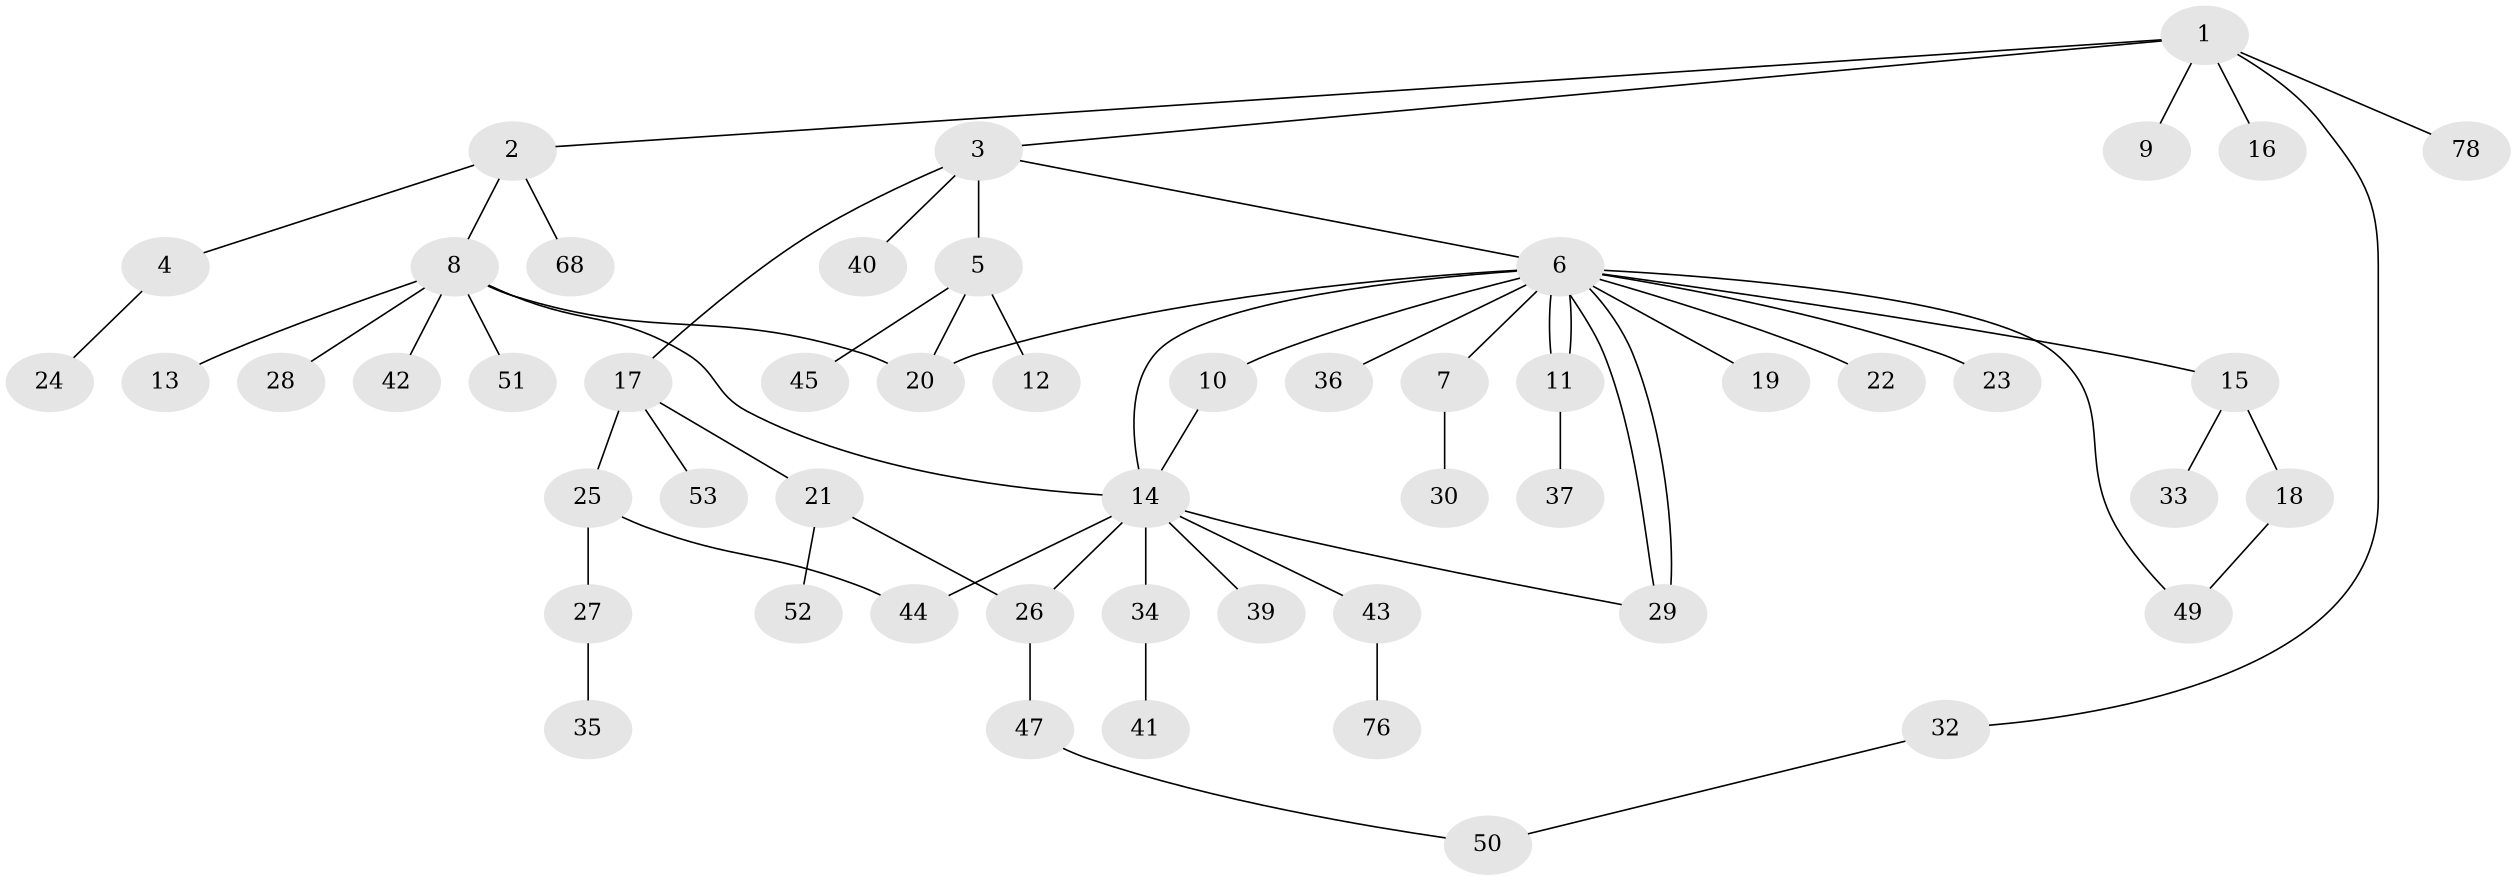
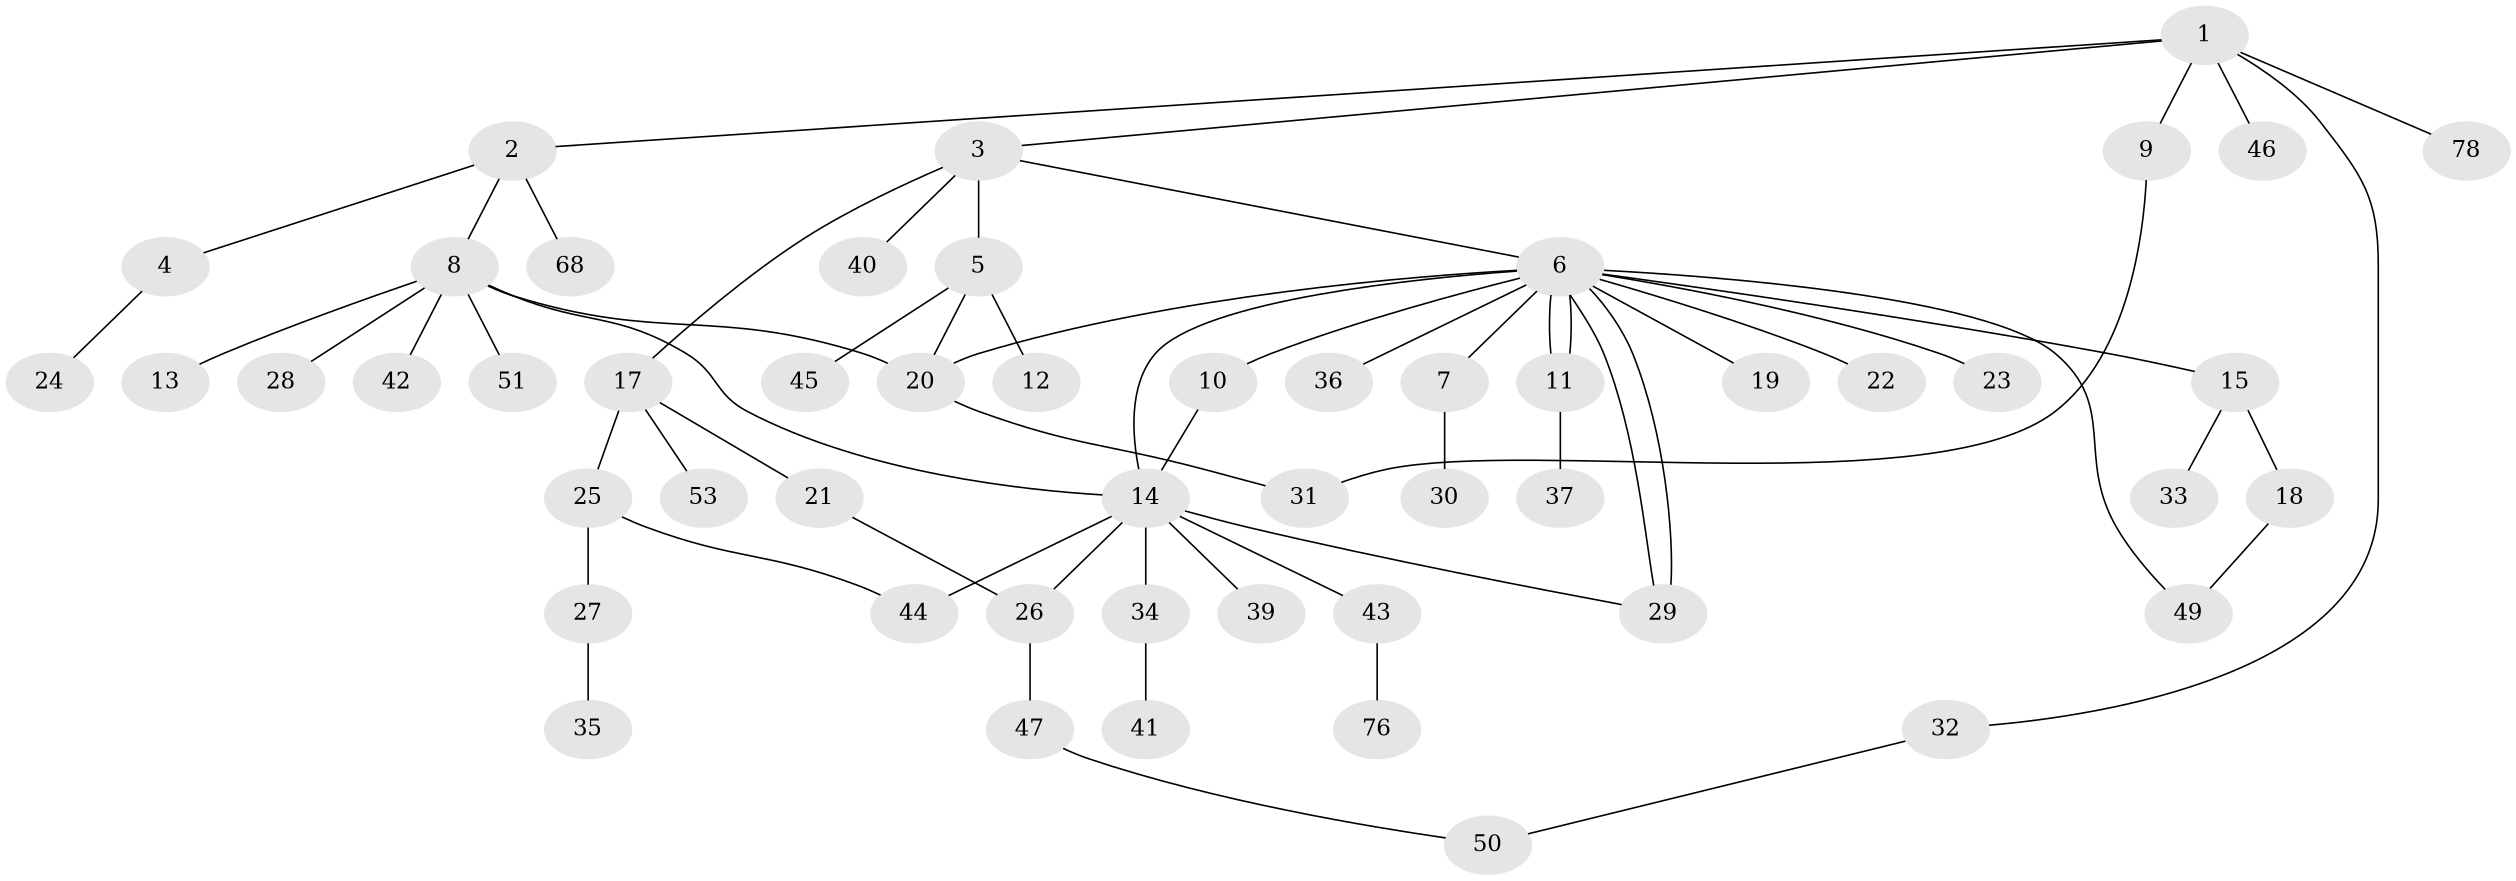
(2263, 151) -> (2263, 151)
none -> (1305, 498)
(799, 614) -> none
